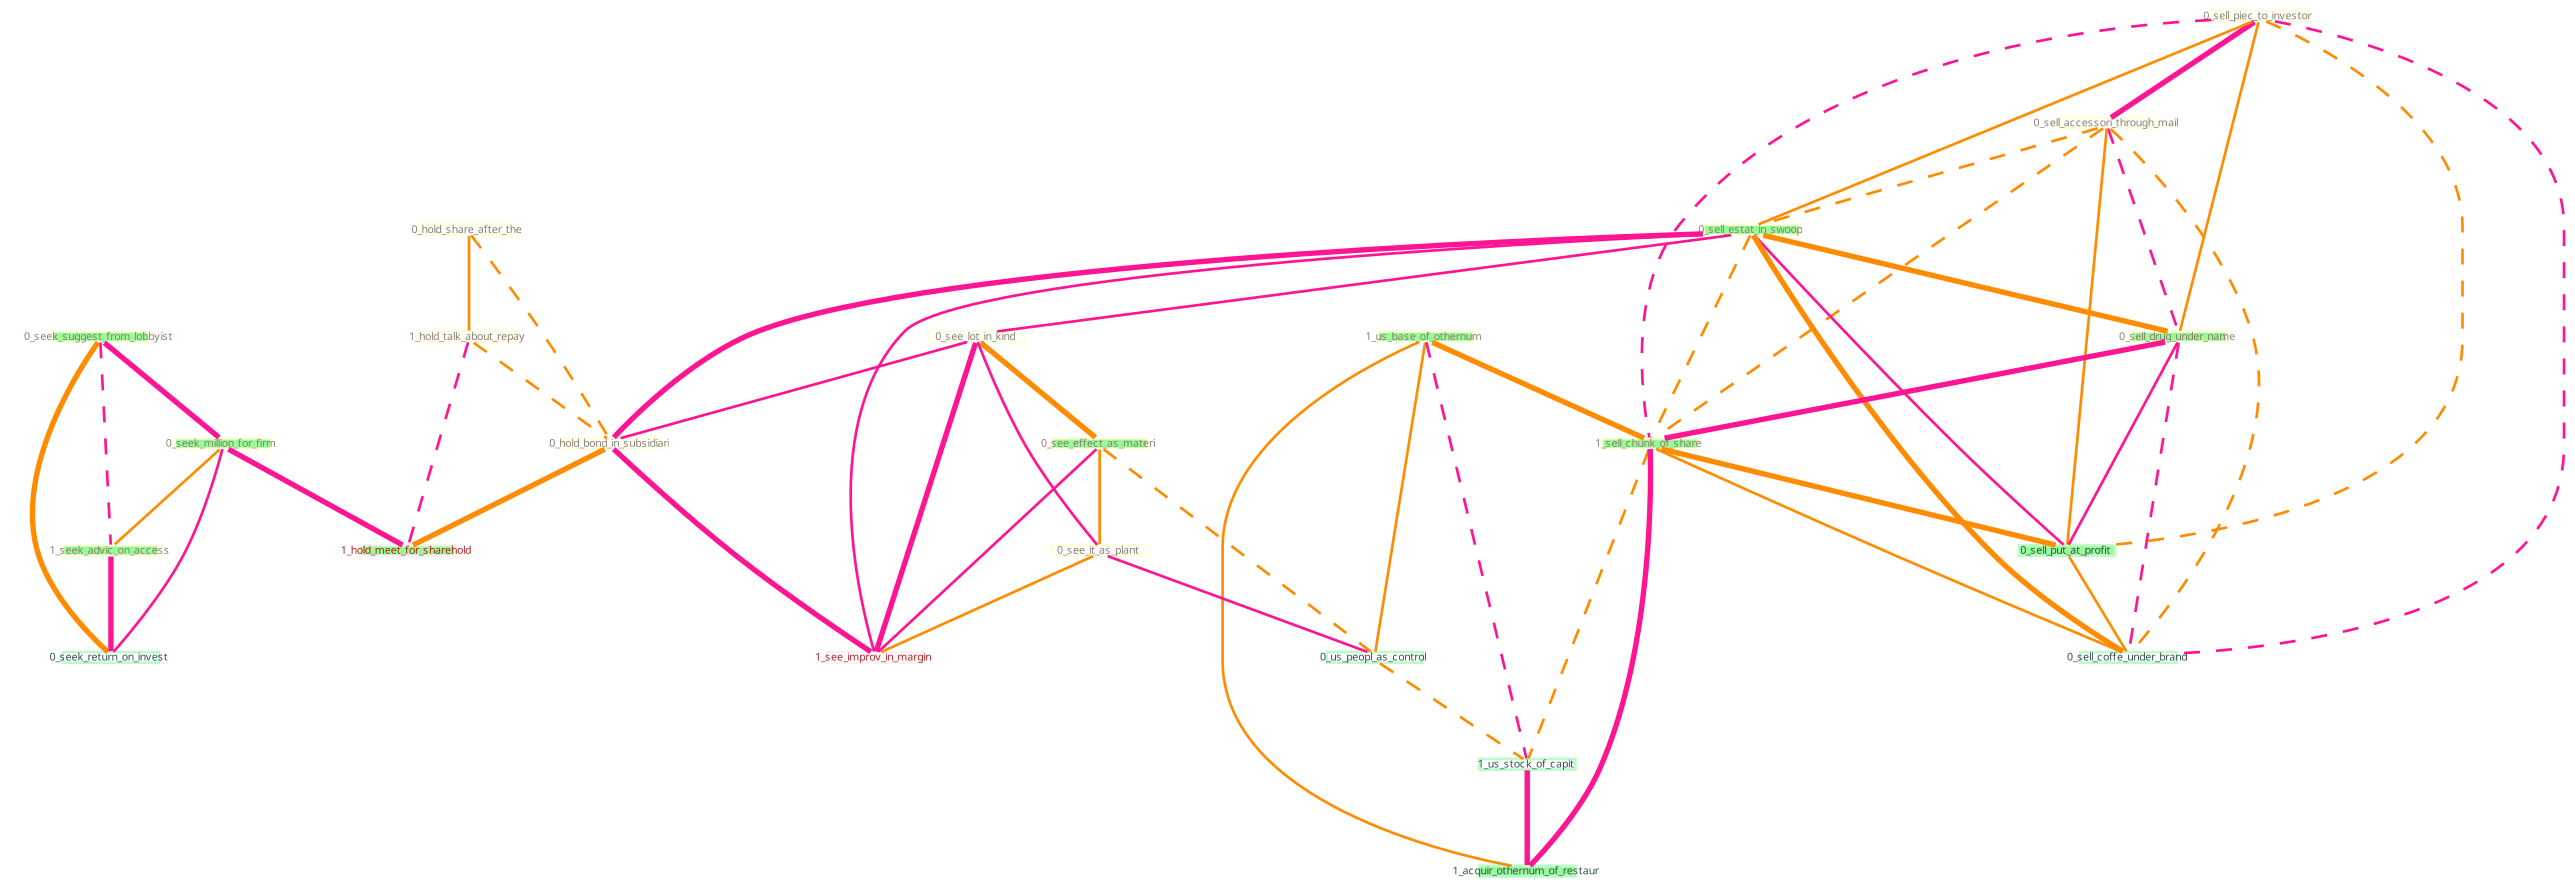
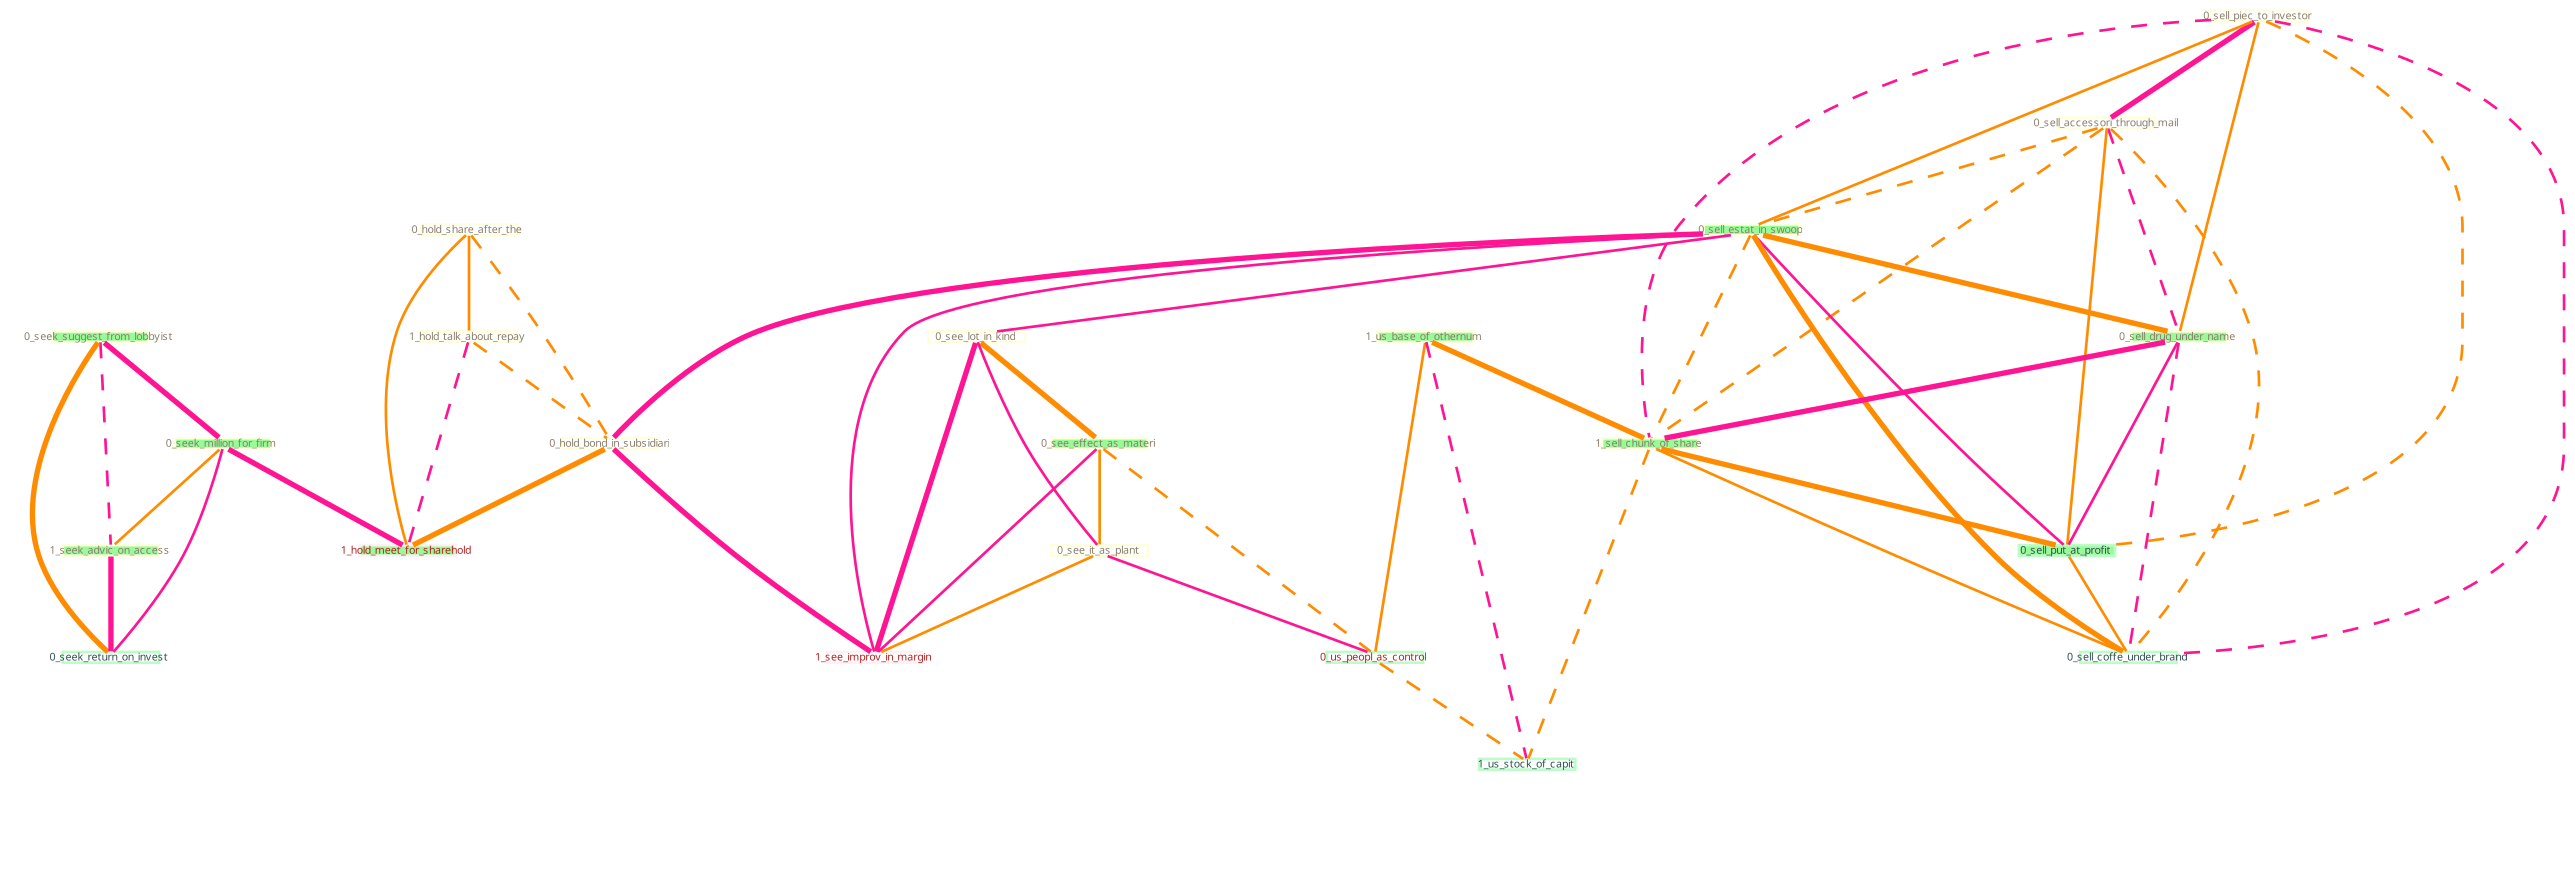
none -> (388, 379)
(794, 390) -> none
(1375, 657) -> (1375, 657)
(1527, 871) -> none
